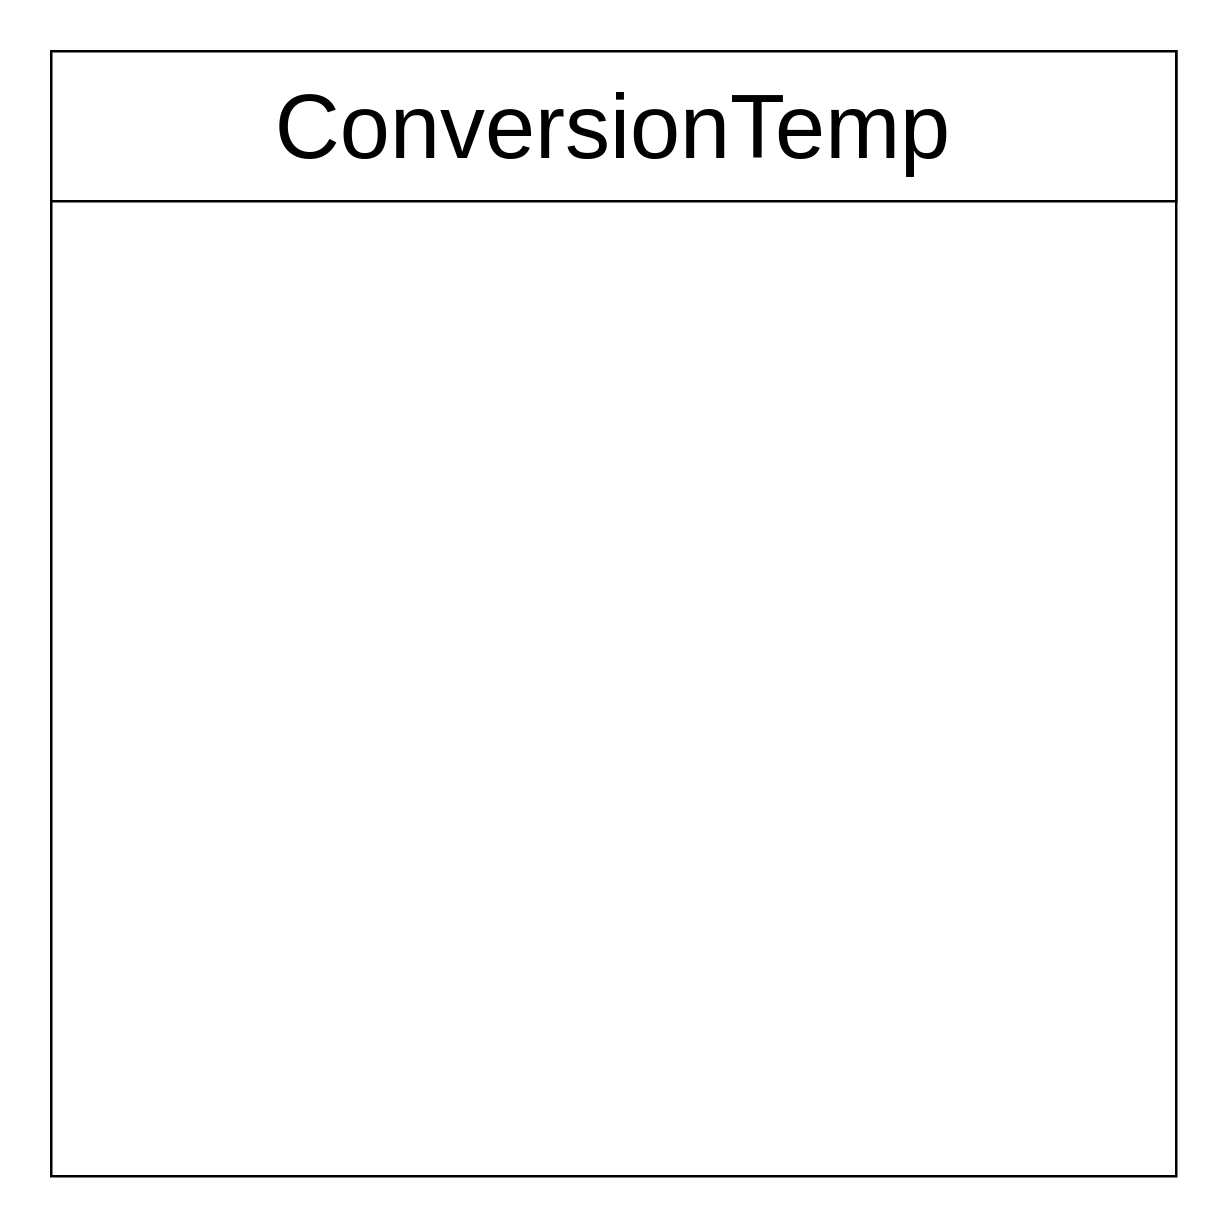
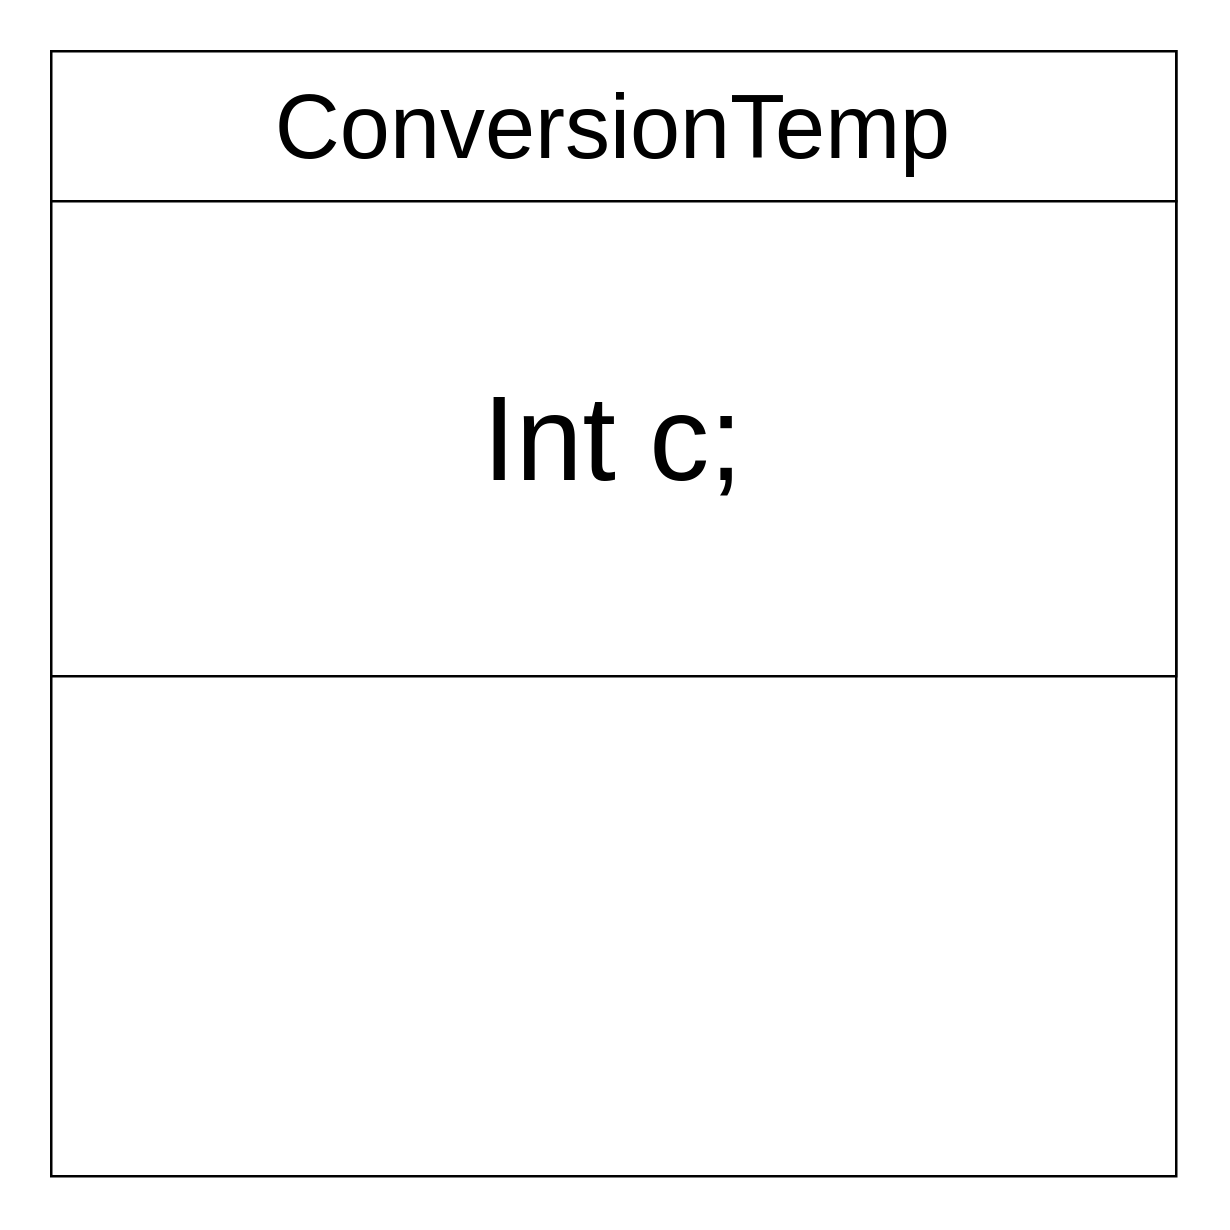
none -> (614, 439)
